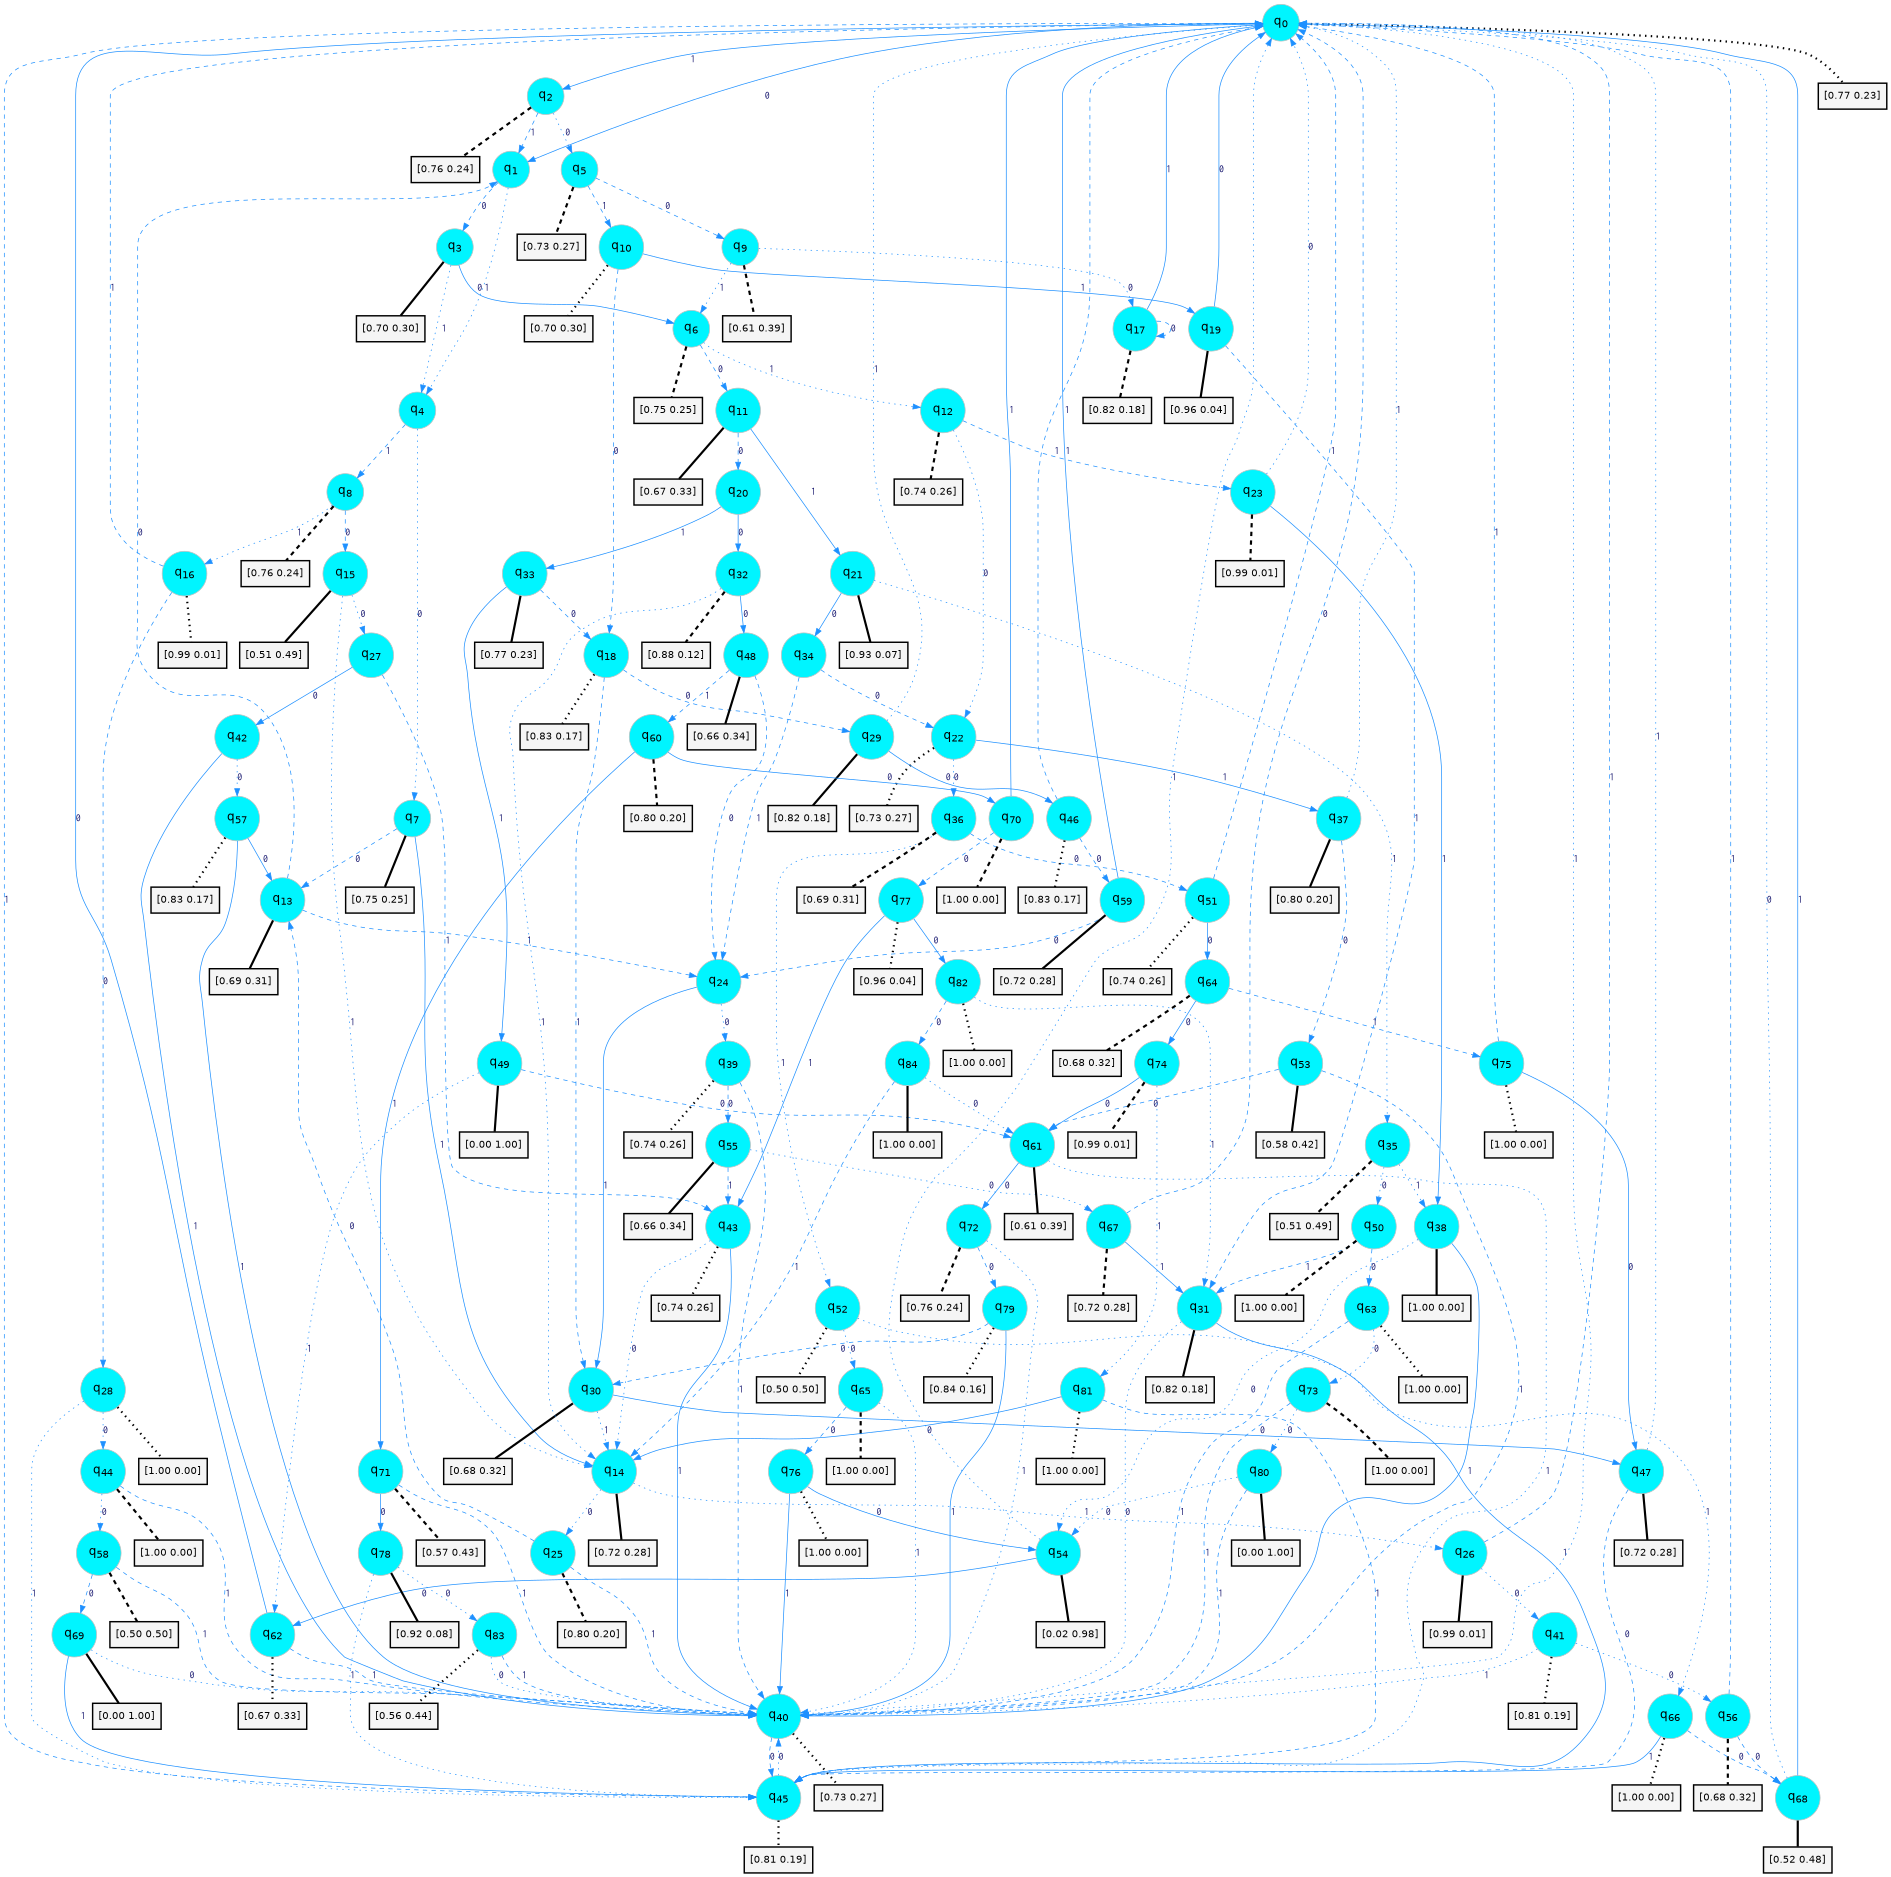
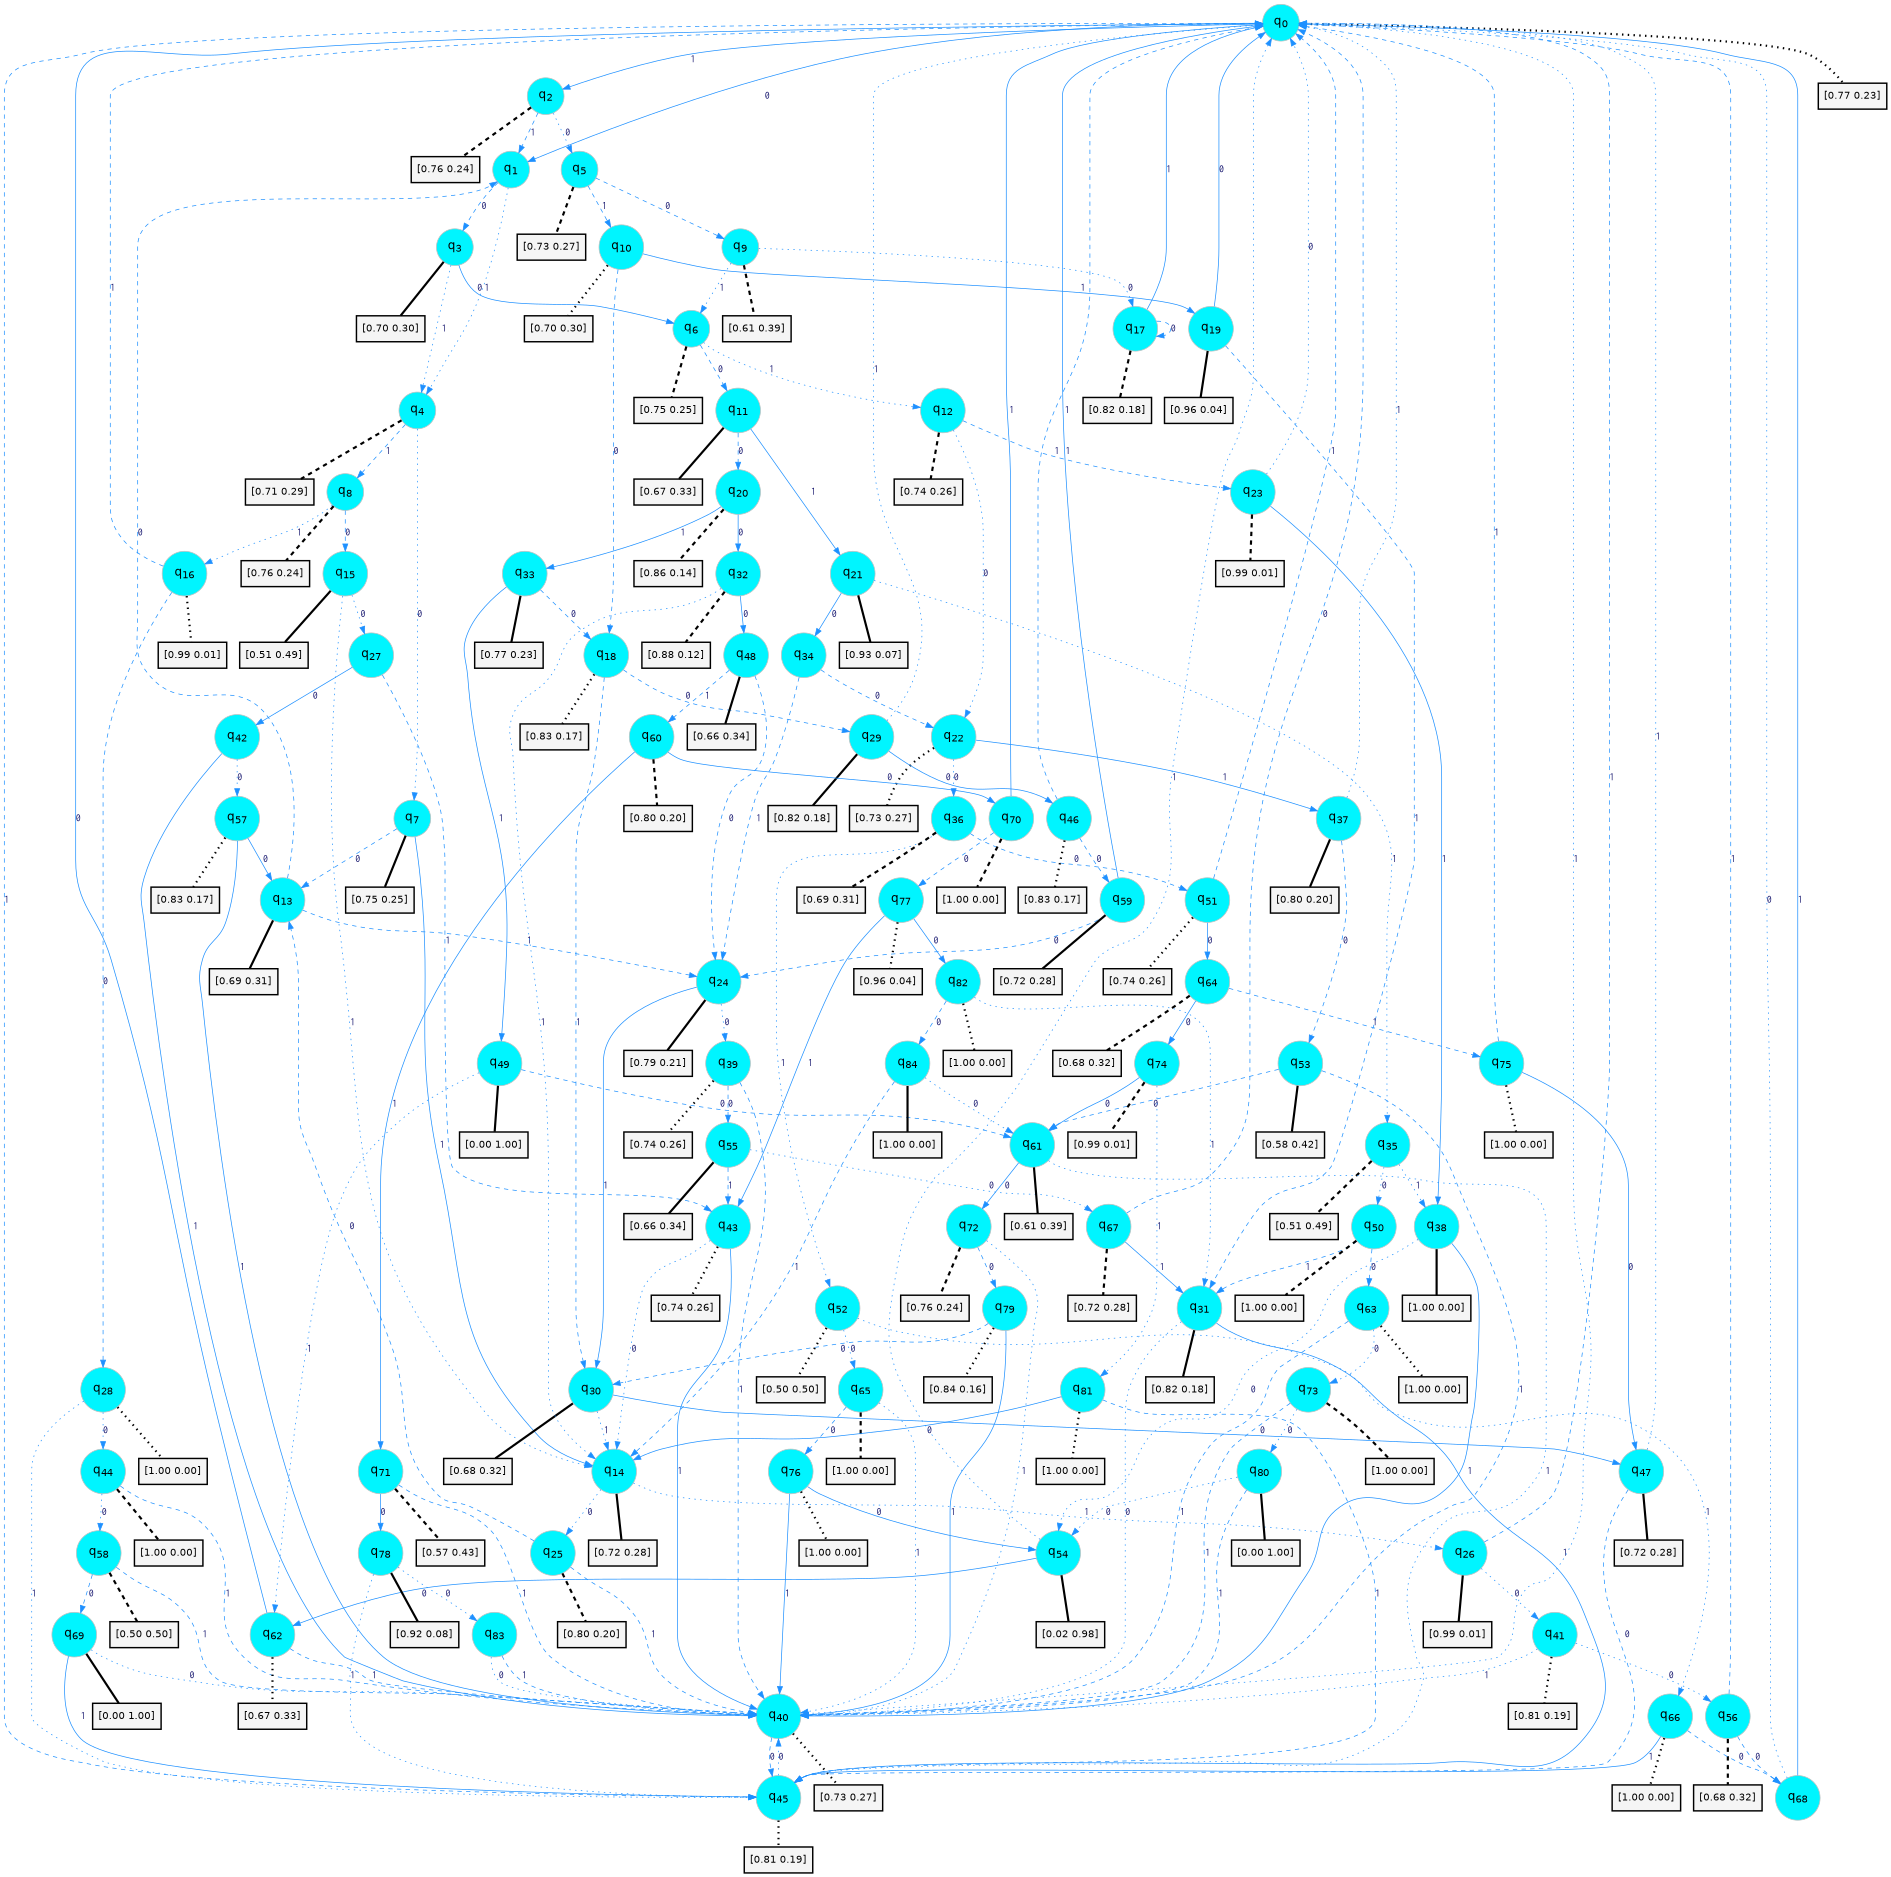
none -> (280, 492)
none -> (668, 574)
none -> (658, 1063)
(404, 1716) -> none
(1798, 1860) -> none
